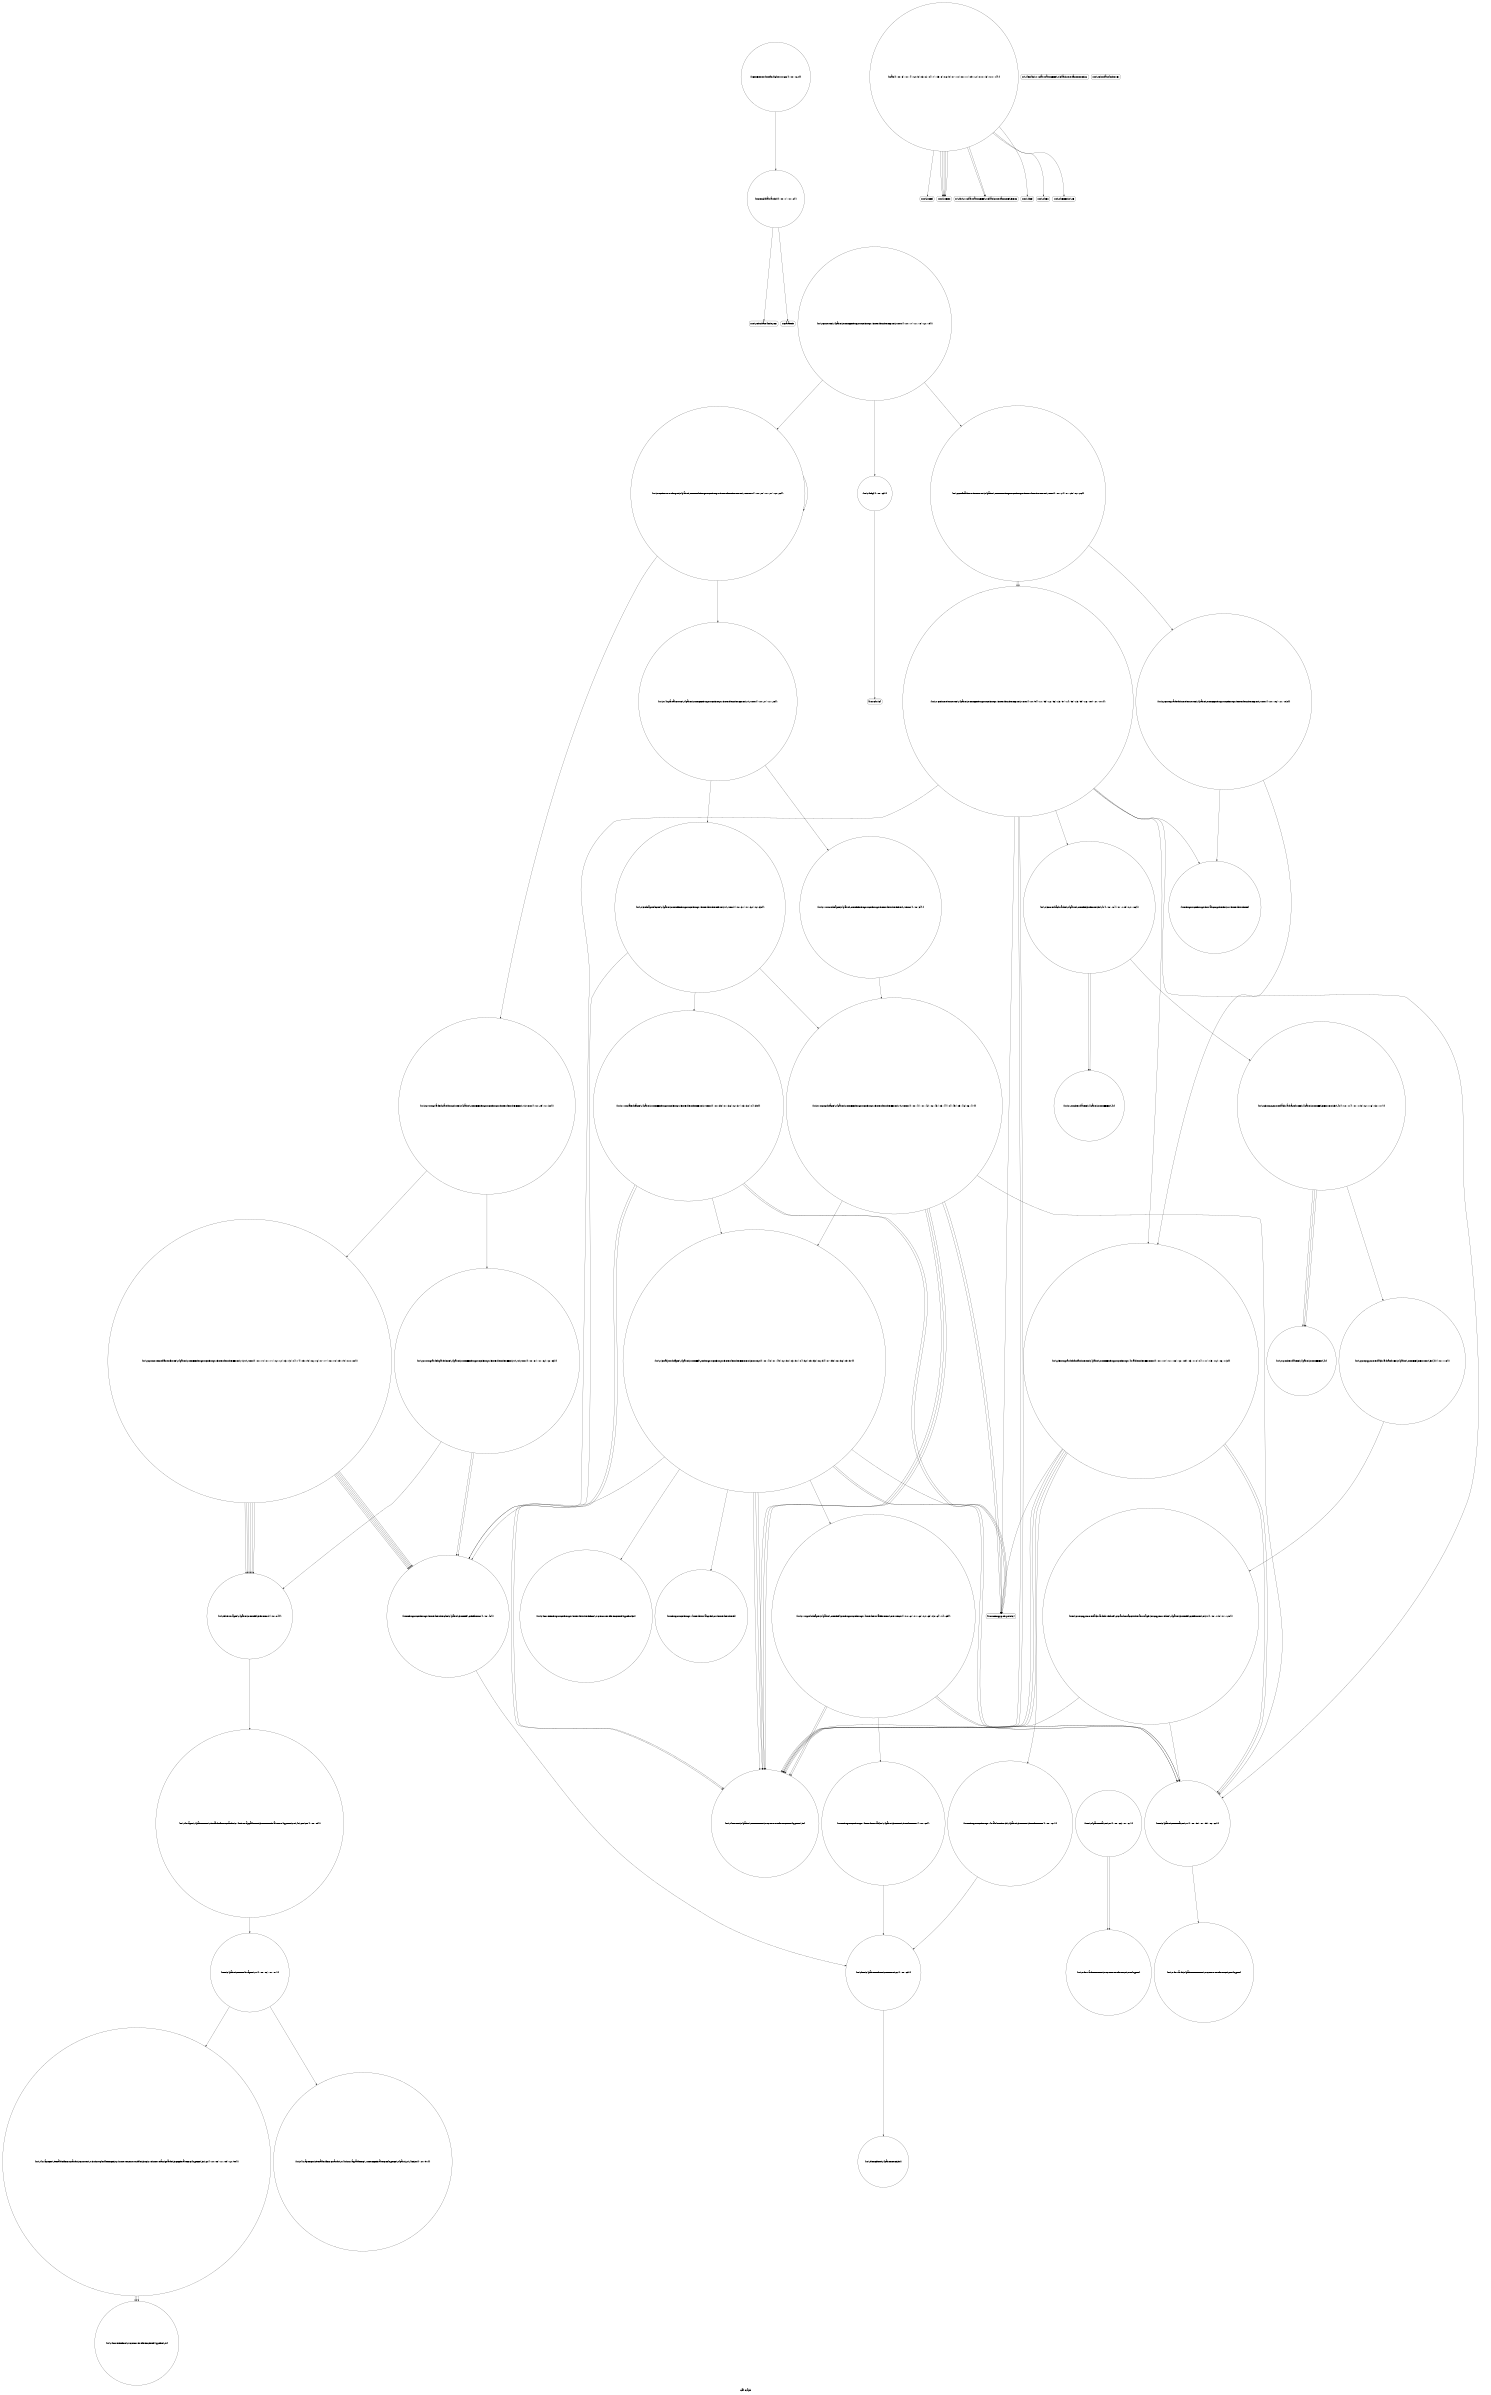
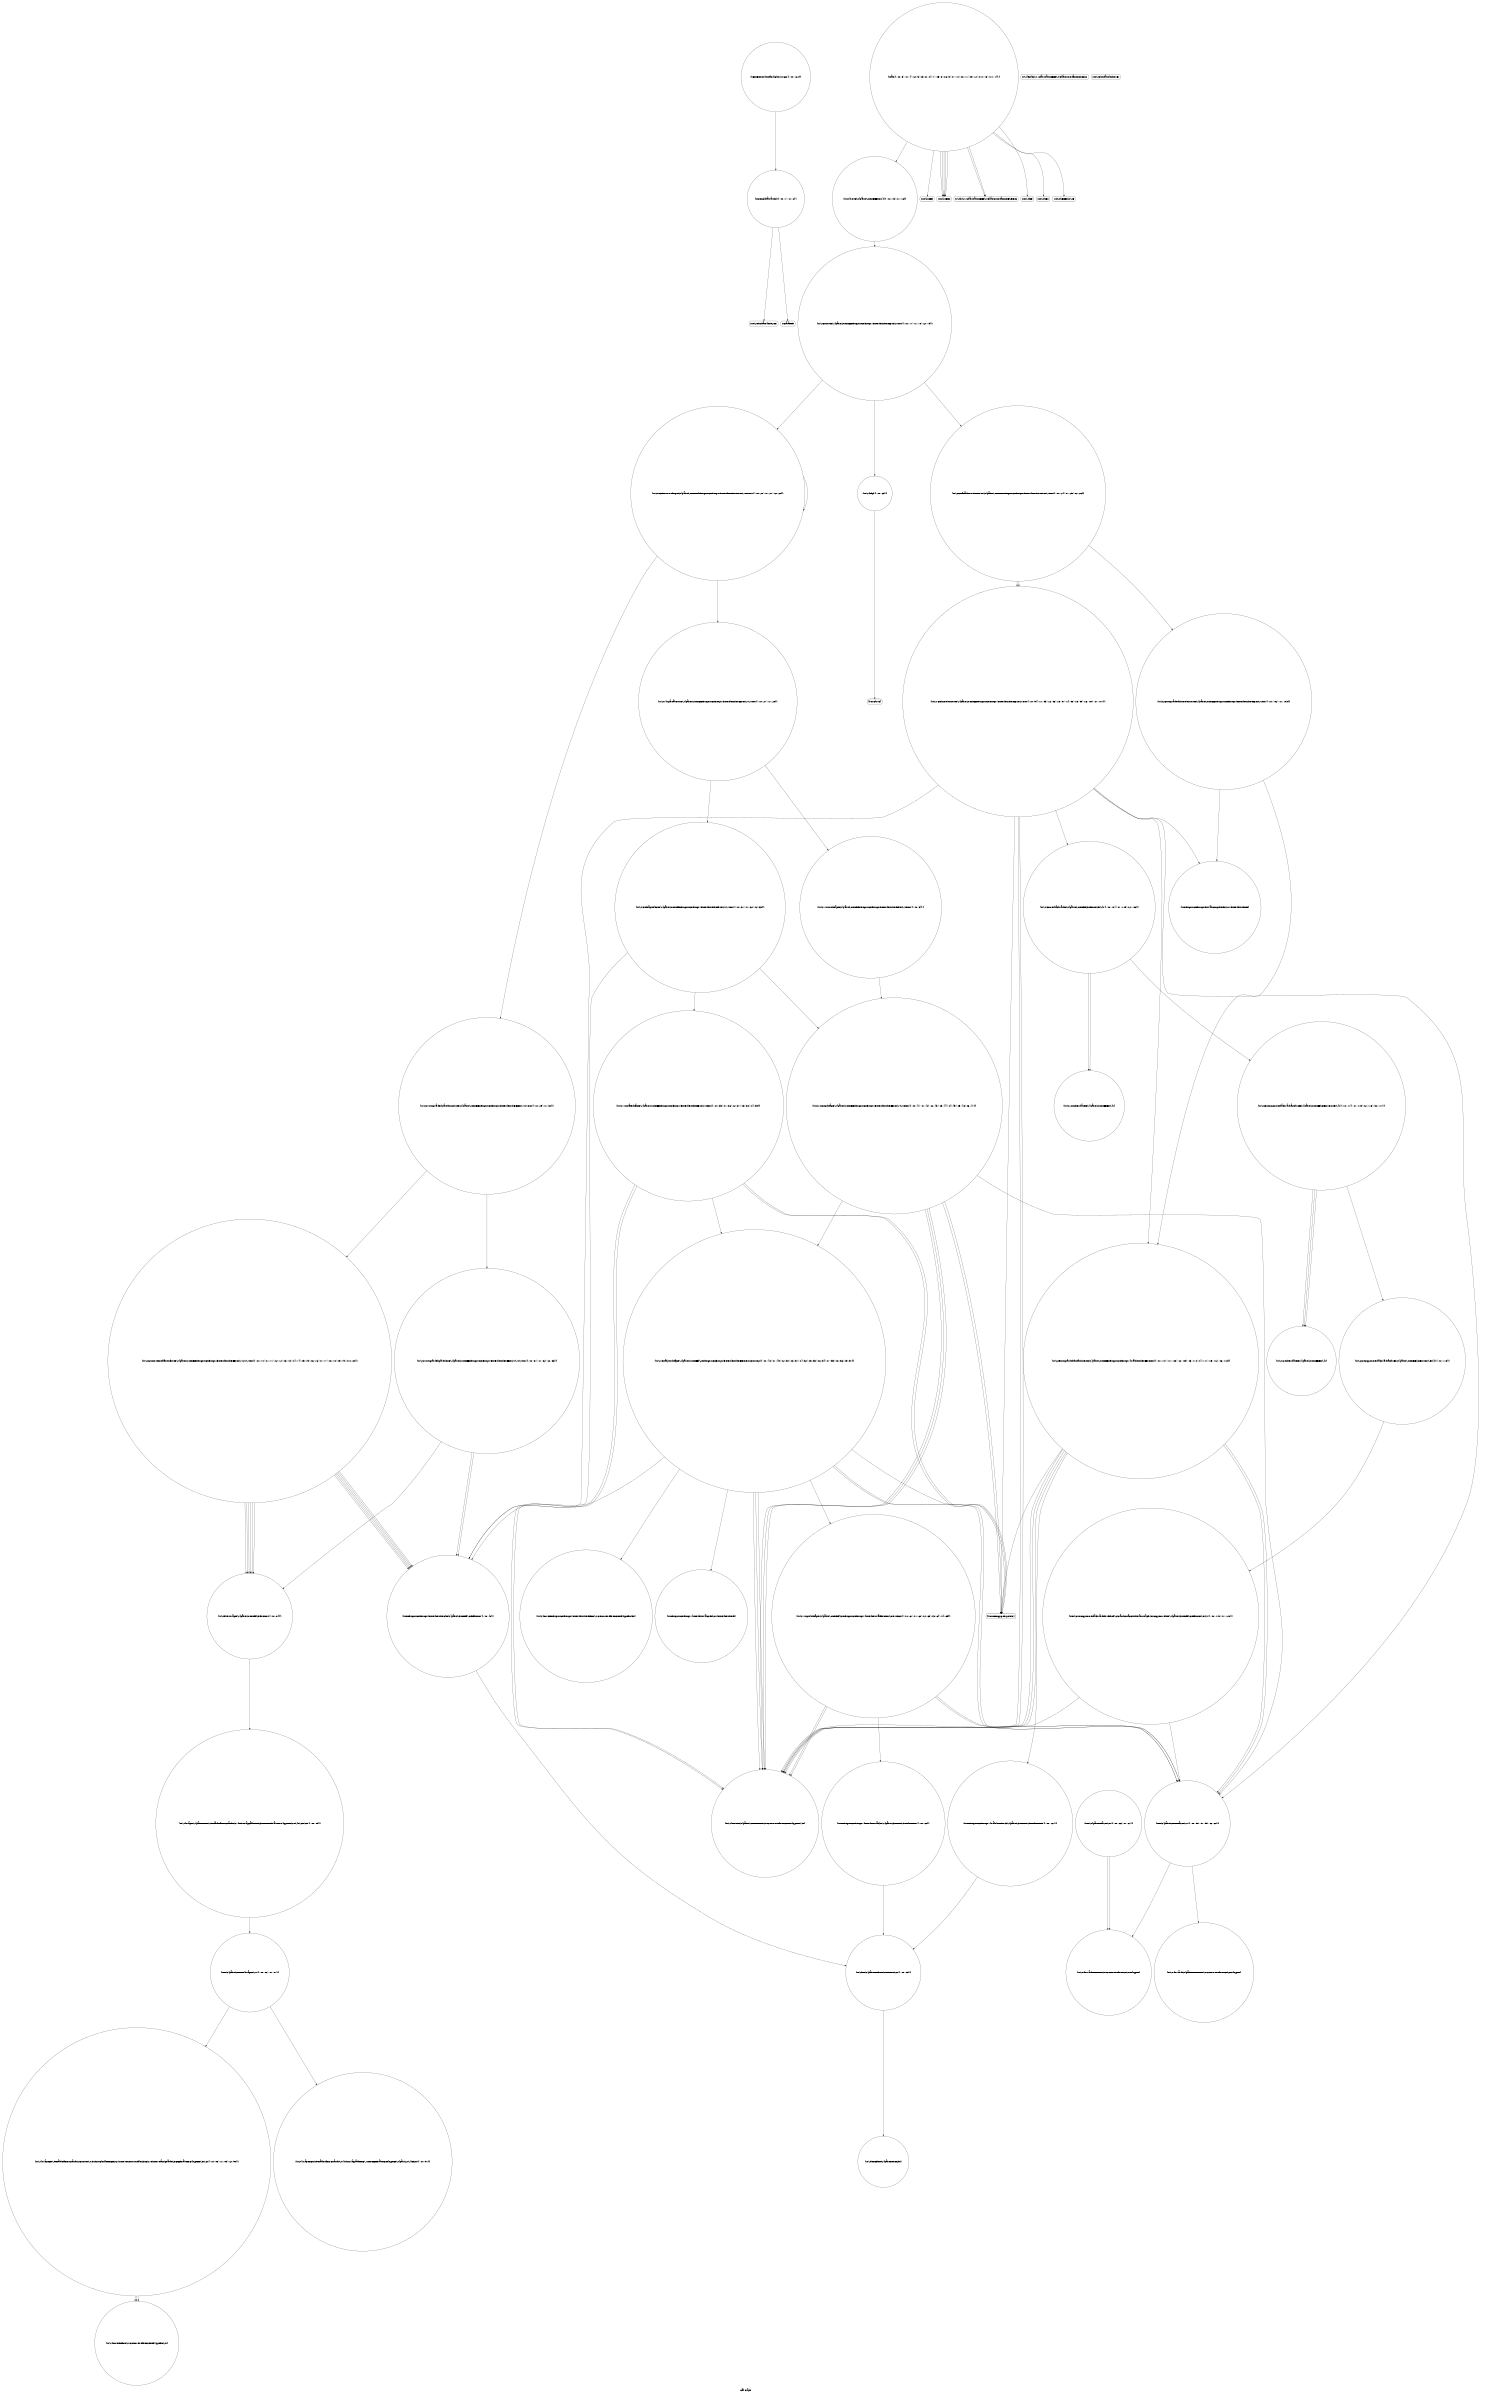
none -> (875, 199)
none -> (1153, 1900)
